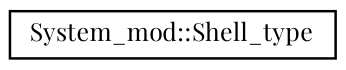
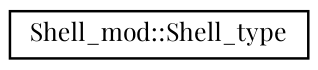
(173, 35) -> (159, 35)
